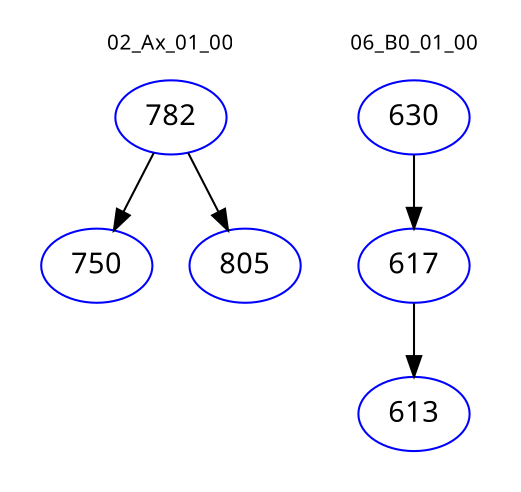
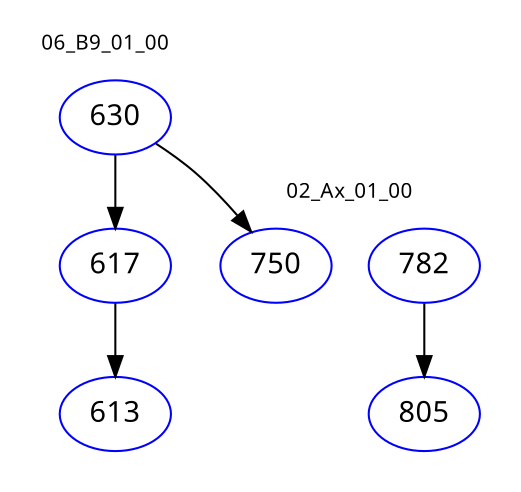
(415, 44) -> (106, 44)
(139, 182) -> (217, 193)
